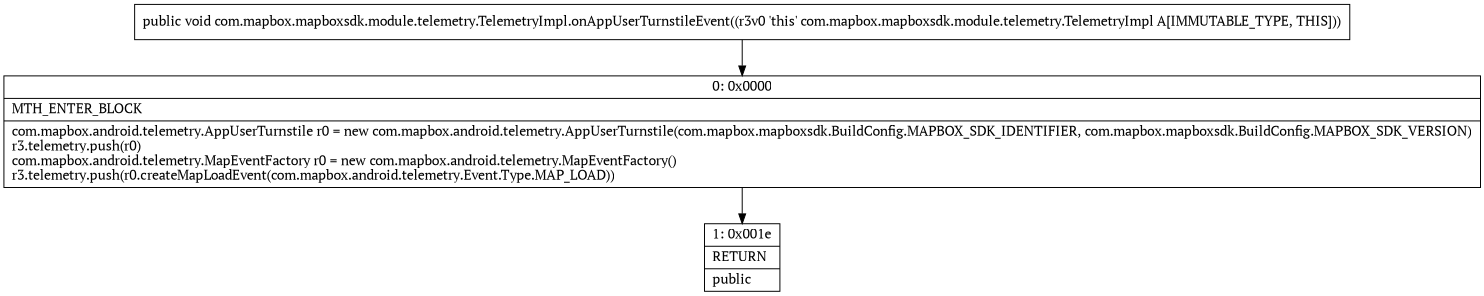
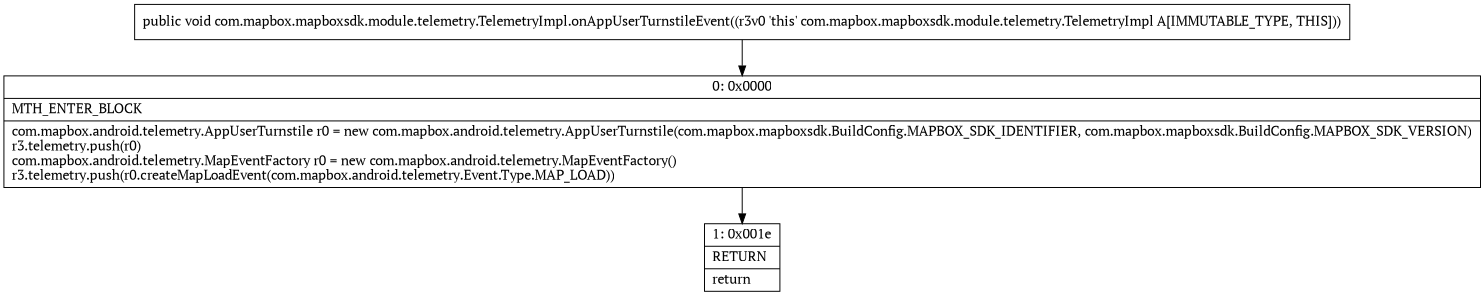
(732, 280) -> (732, 280)
